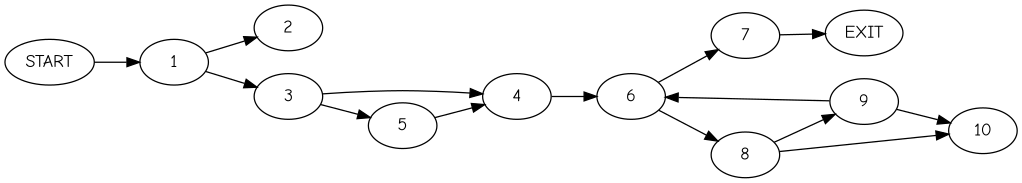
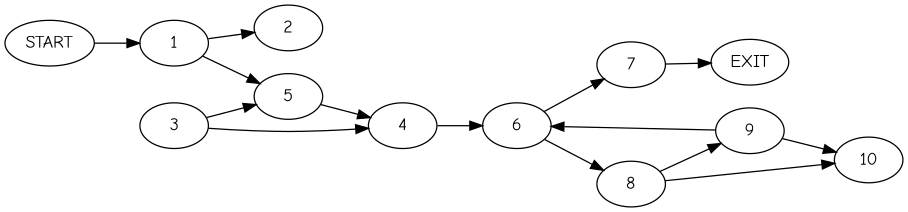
(225, 77) -> (225, 67)
